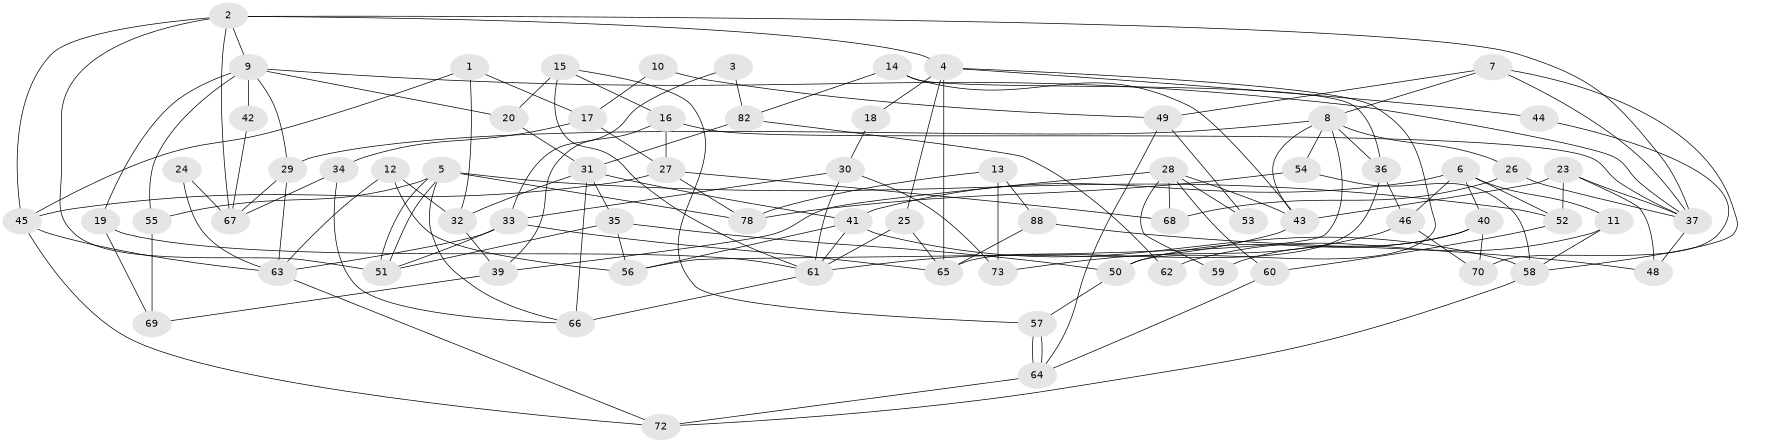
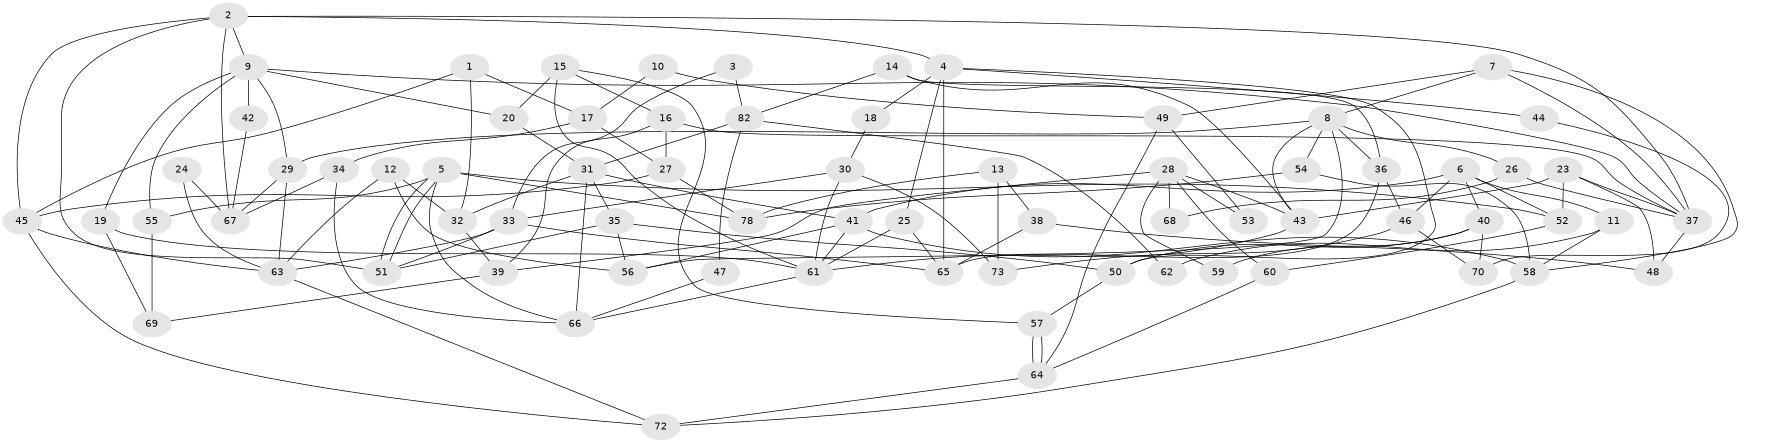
(988, 201) -> none
(1037, 221) -> (1037, 221)
none -> (720, 273)
